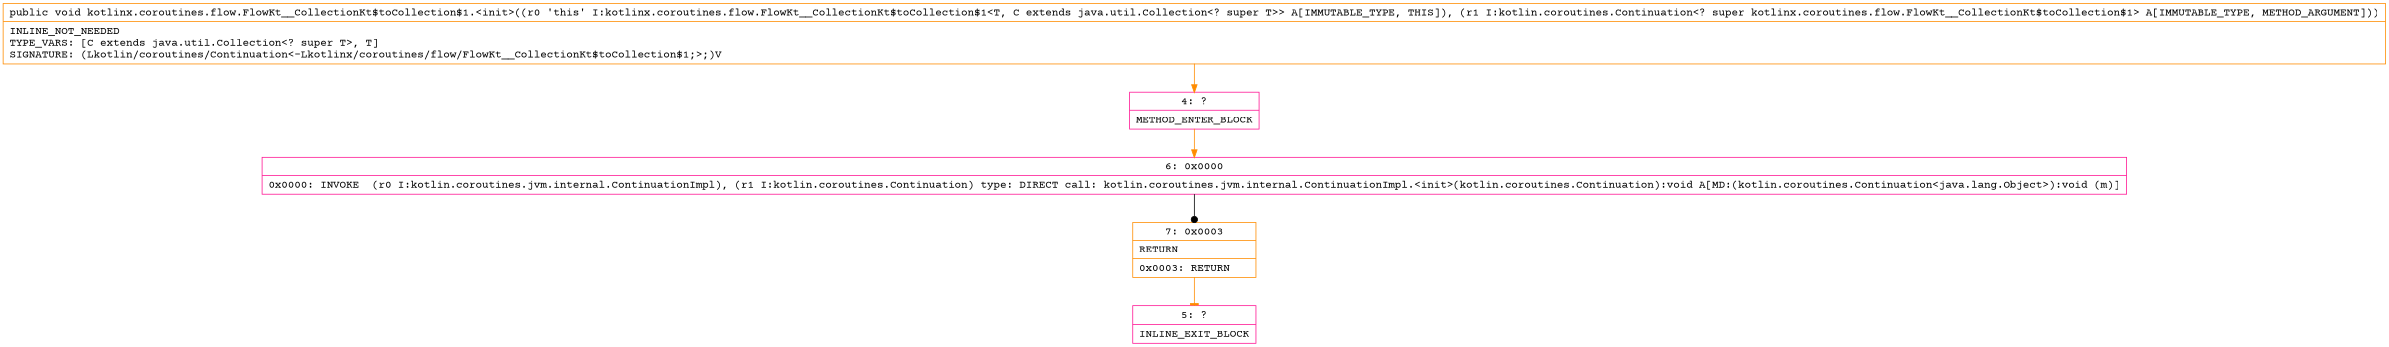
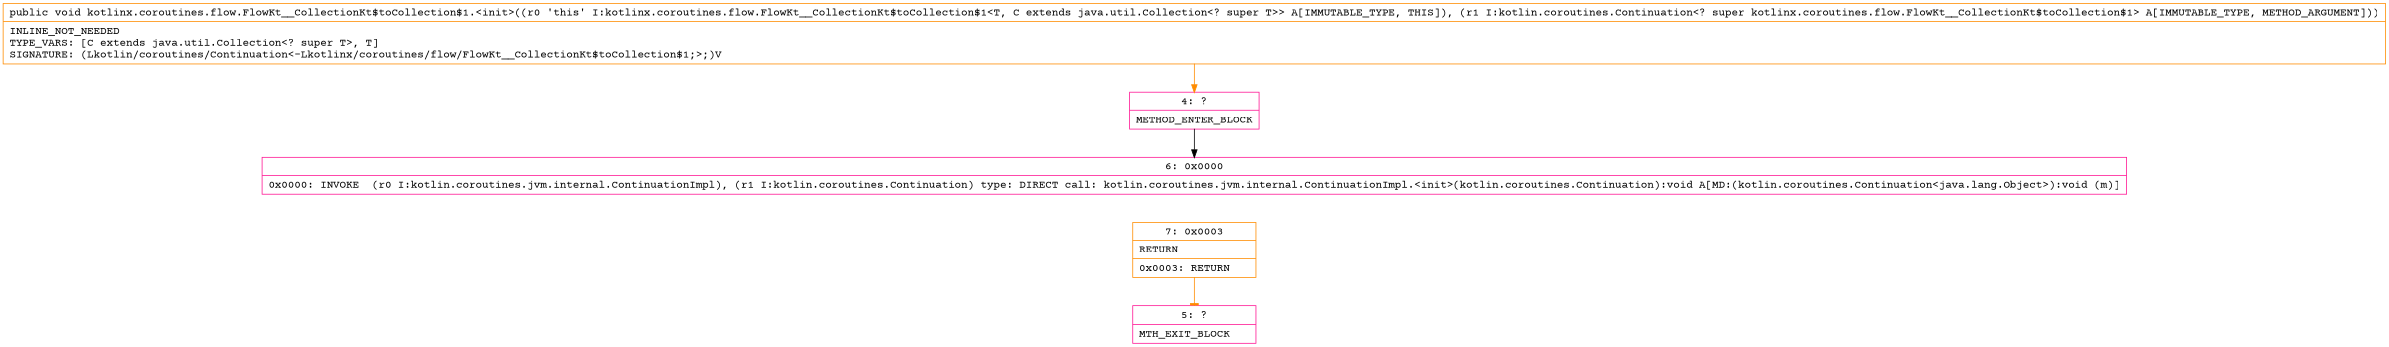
(1194, 139) -> (1194, 139)
(1194, 205) -> none
(1194, 334) -> (1185, 334)
